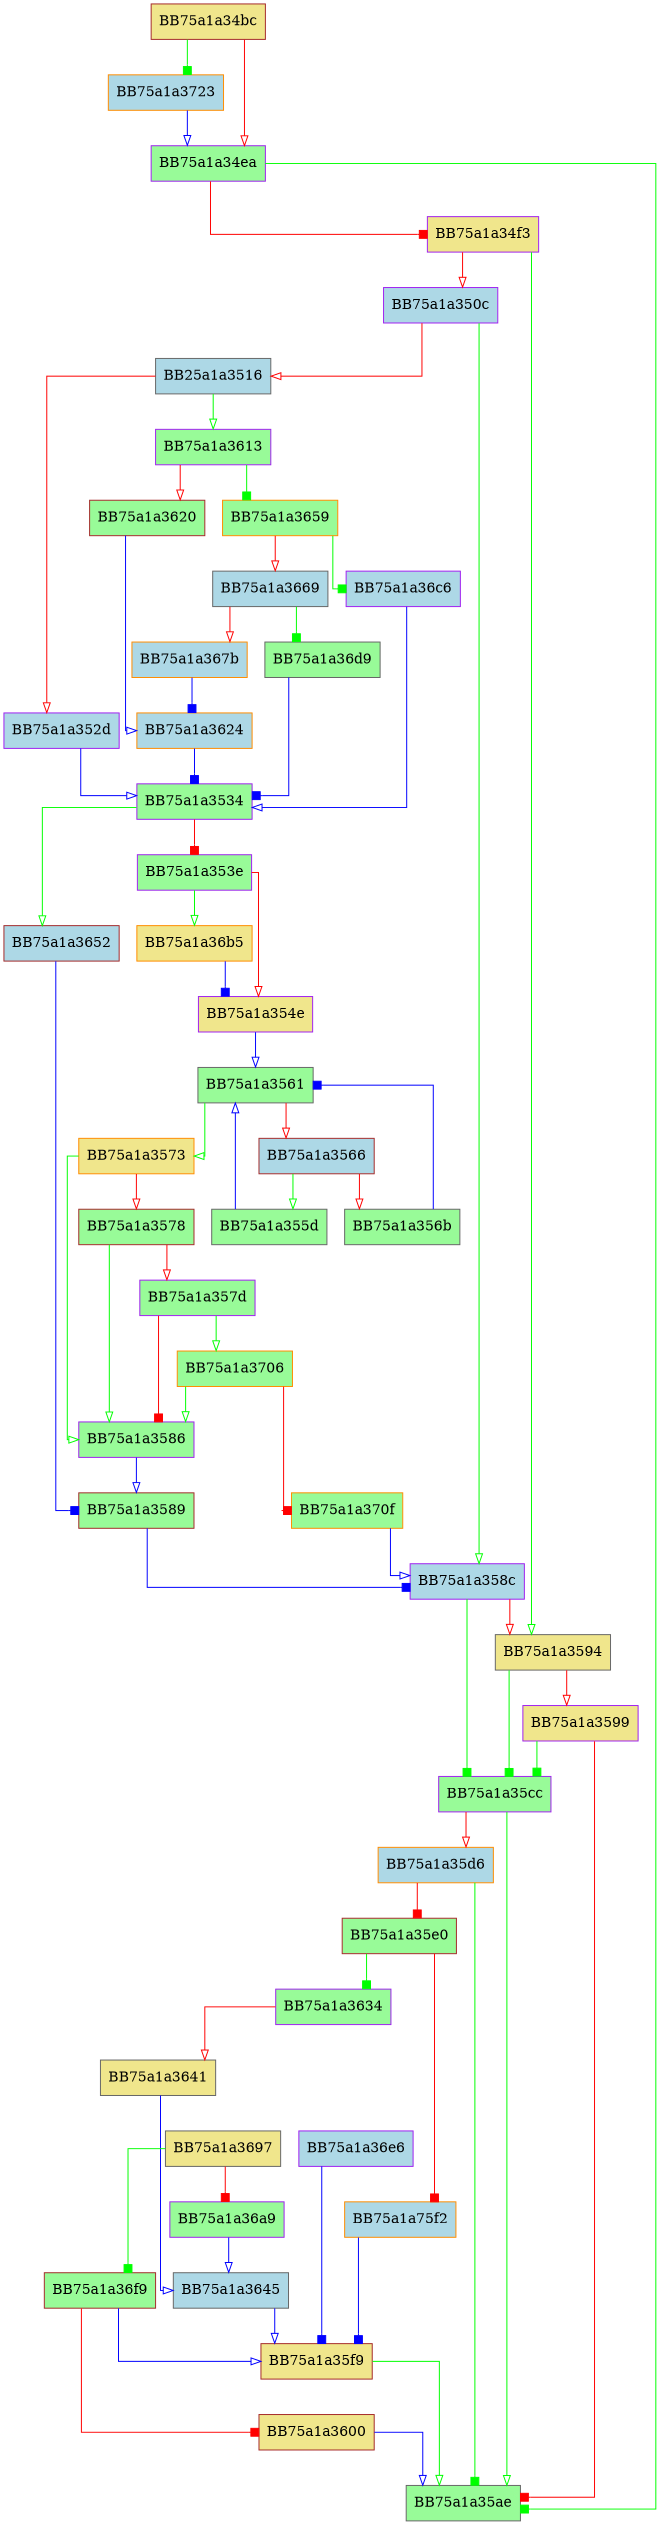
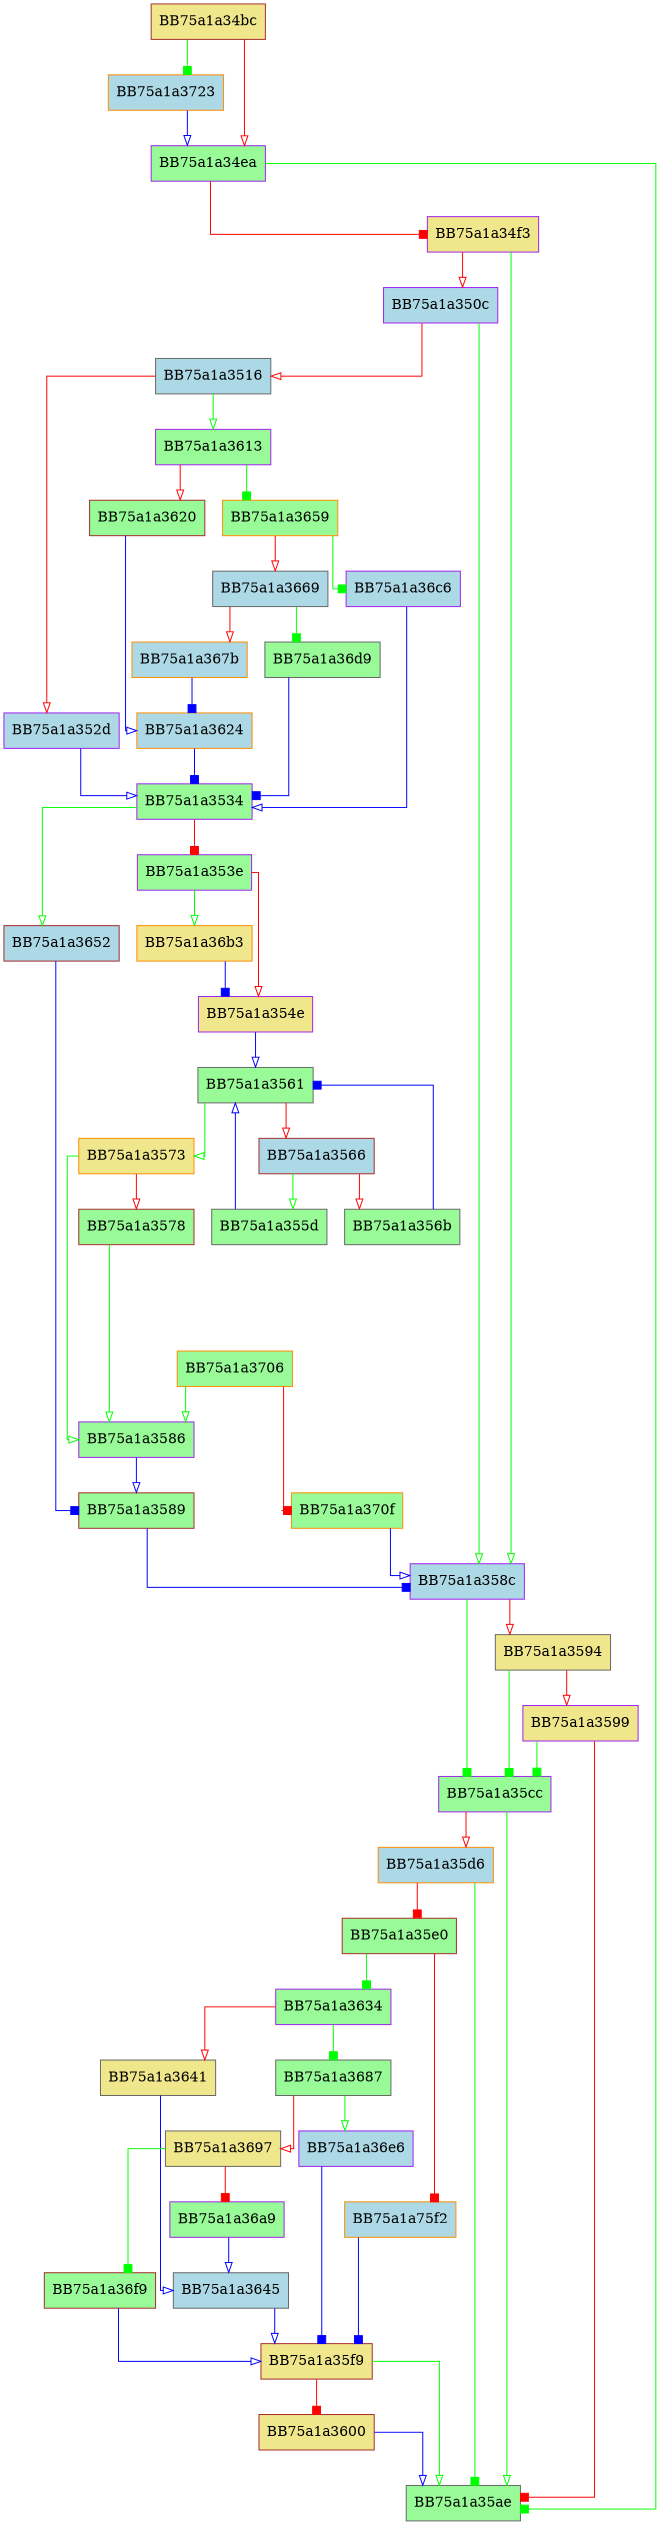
(213, 376) -> (213, 376)
(532, 938) -> (511, 903)
(194, 943) -> (194, 943)
(197, 1298) -> none
none -> (333, 2078)
(103, 2432) -> (317, 2392)
